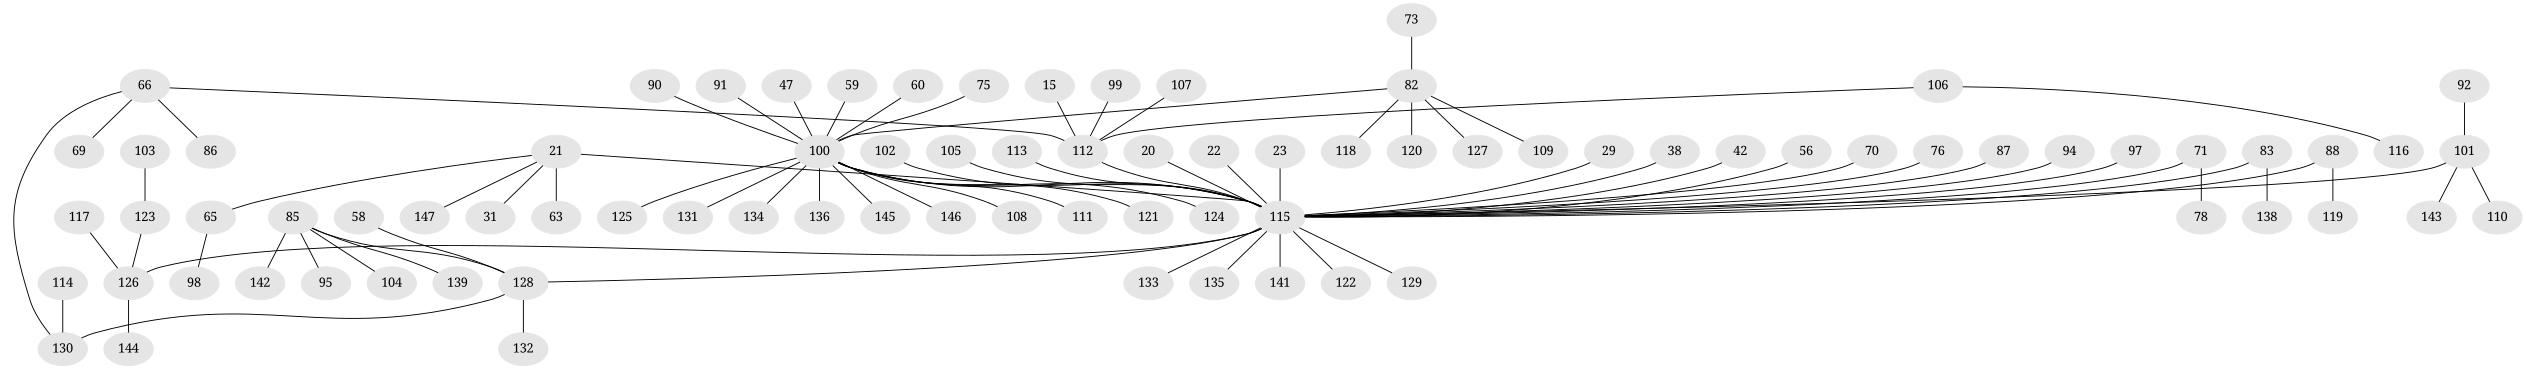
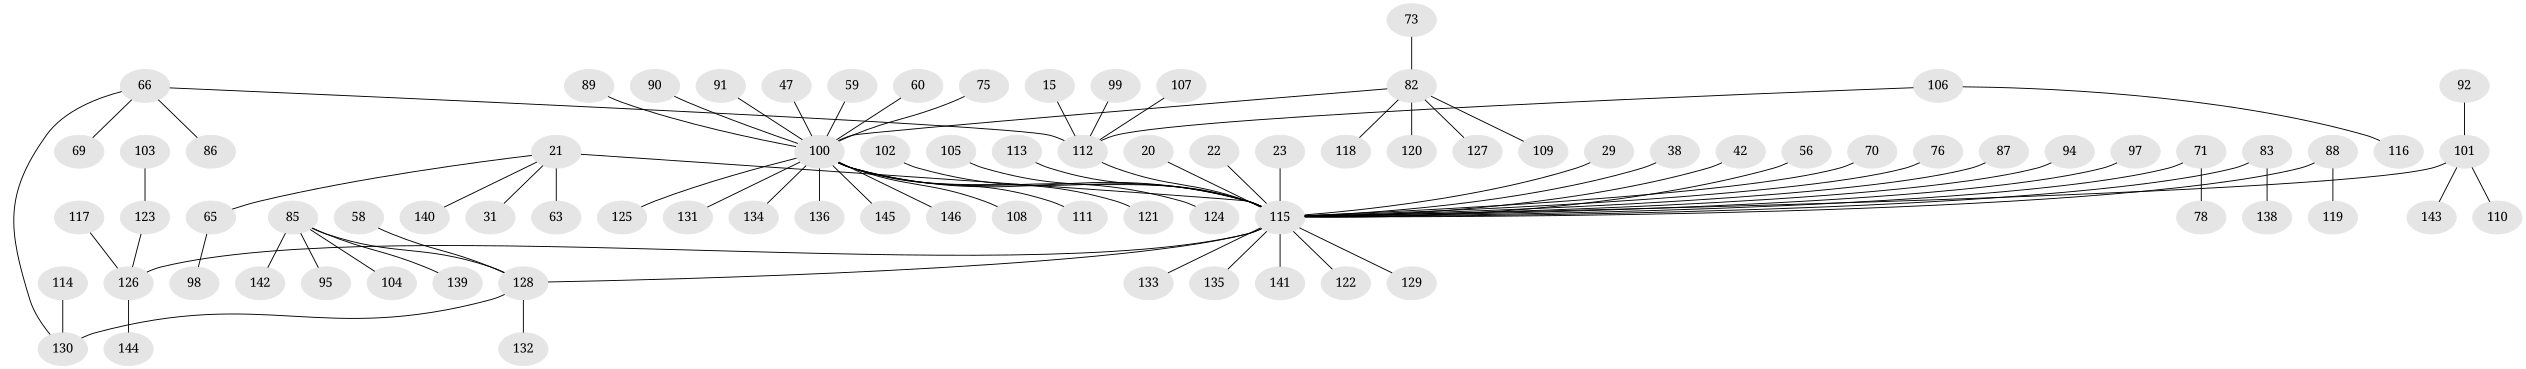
none -> (589, 86)
(425, 218) -> (425, 218)
